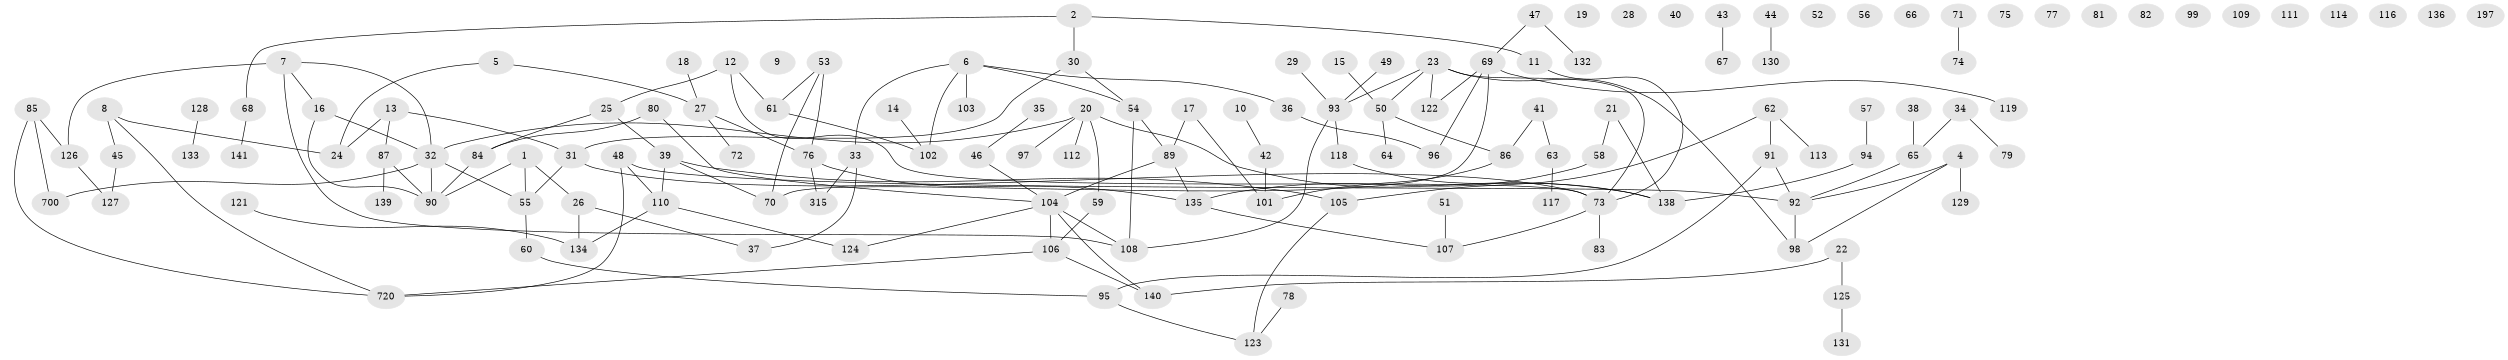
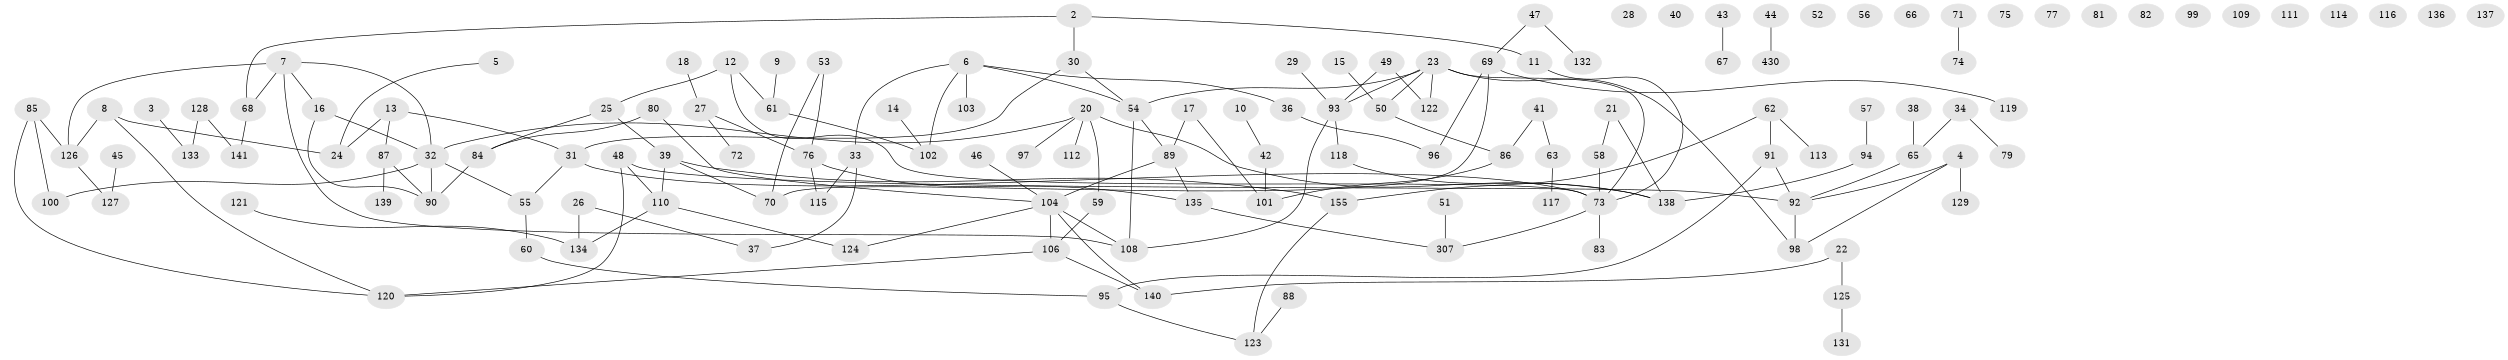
(1582, 16) -> none
(2486, 16) -> (2486, 16)
(1771, 63) -> (1771, 63)
(601, 79) -> none
none -> (266, 86)
(798, 86) -> (775, 86)
(1459, 86) -> (1411, 89)
none -> (1285, 88)
none -> (152, 109)
(1039, 109) -> none
(111, 133) -> (87, 133)
none -> (220, 133)
(525, 156) -> none
(1387, 156) -> none
(1399, 185) -> (1600, 180)
(51, 203) -> (51, 203)
(819, 203) -> (819, 203)
(1339, 203) -> (1339, 203)
(1445, 250) -> (1445, 250)
(386, 297) -> (386, 297)
(1289, 297) -> (1289, 297)
